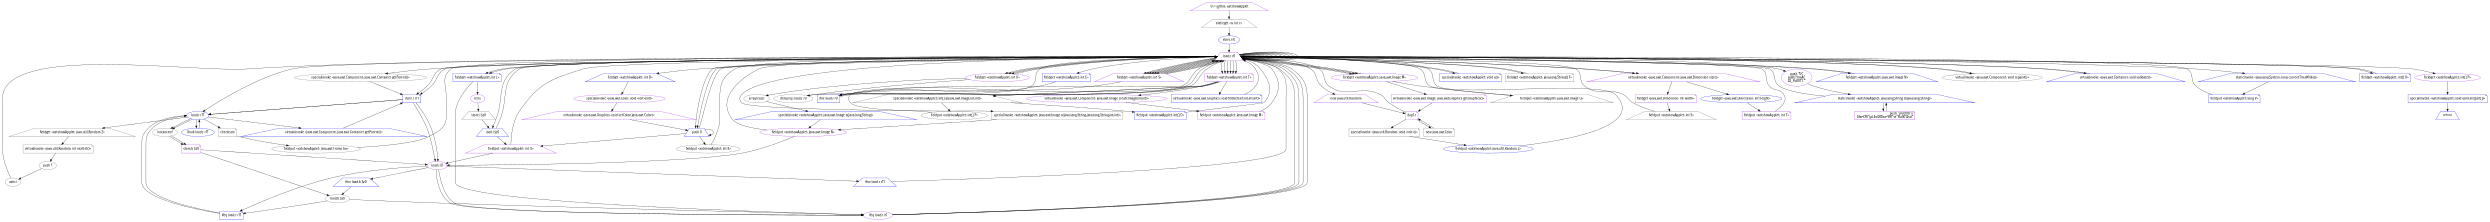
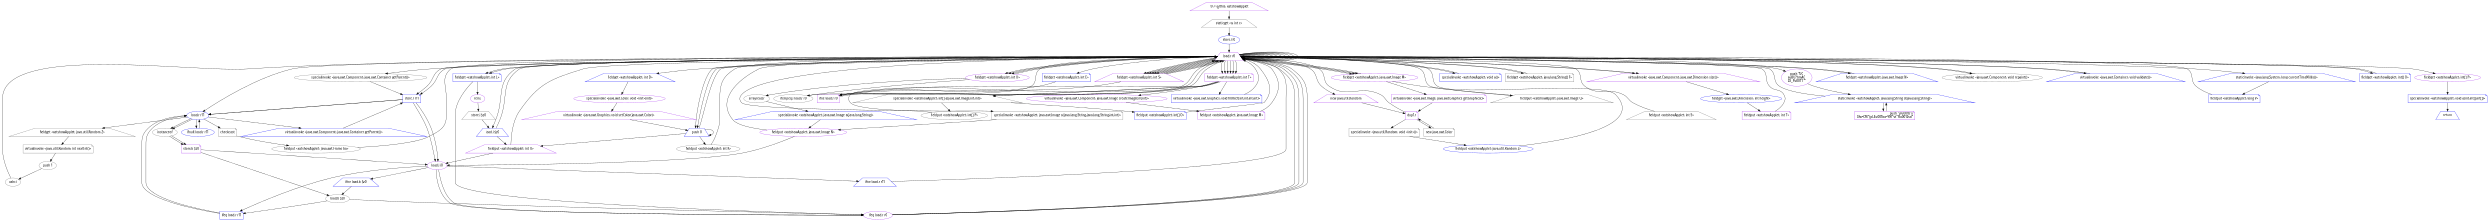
(828, 99) -> (828, 99)
(1666, 99) -> none
